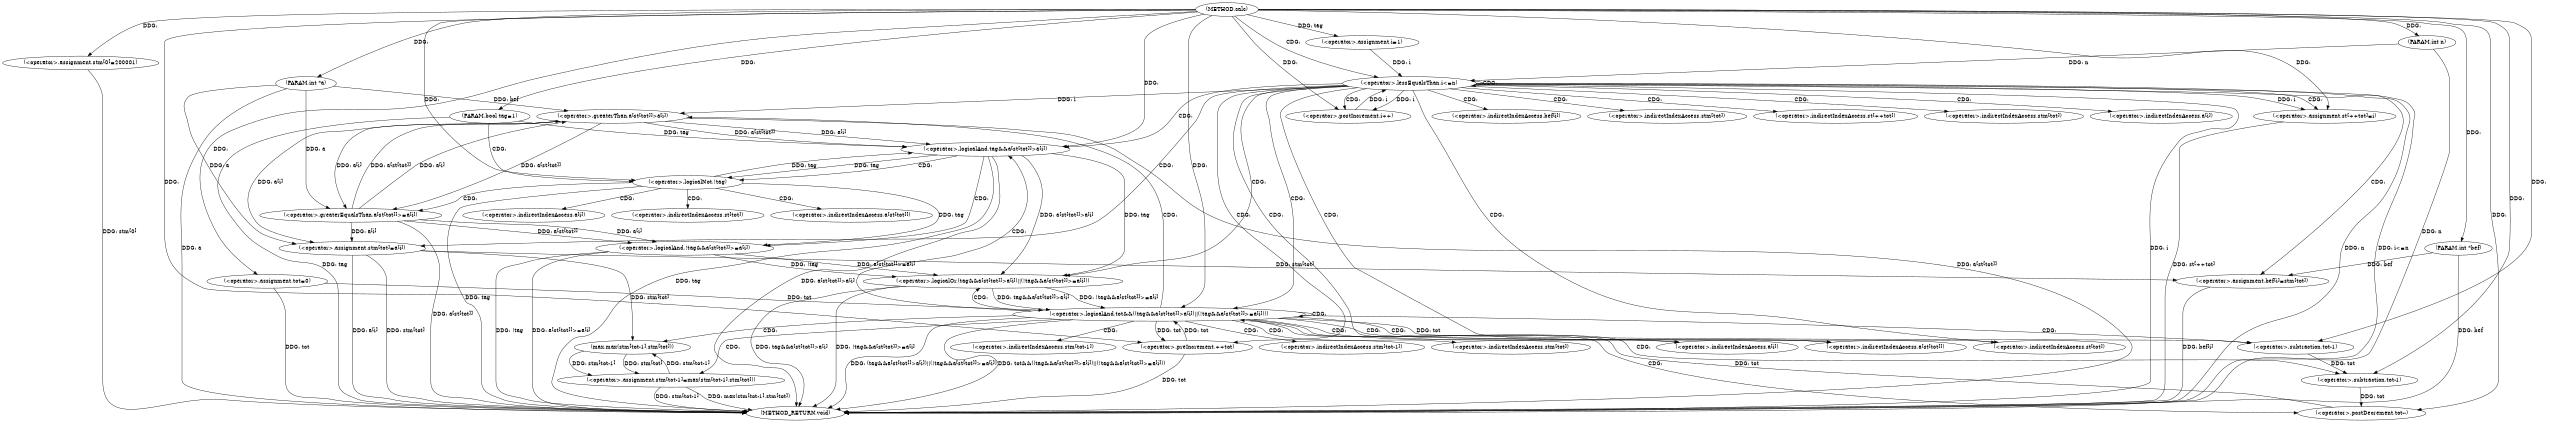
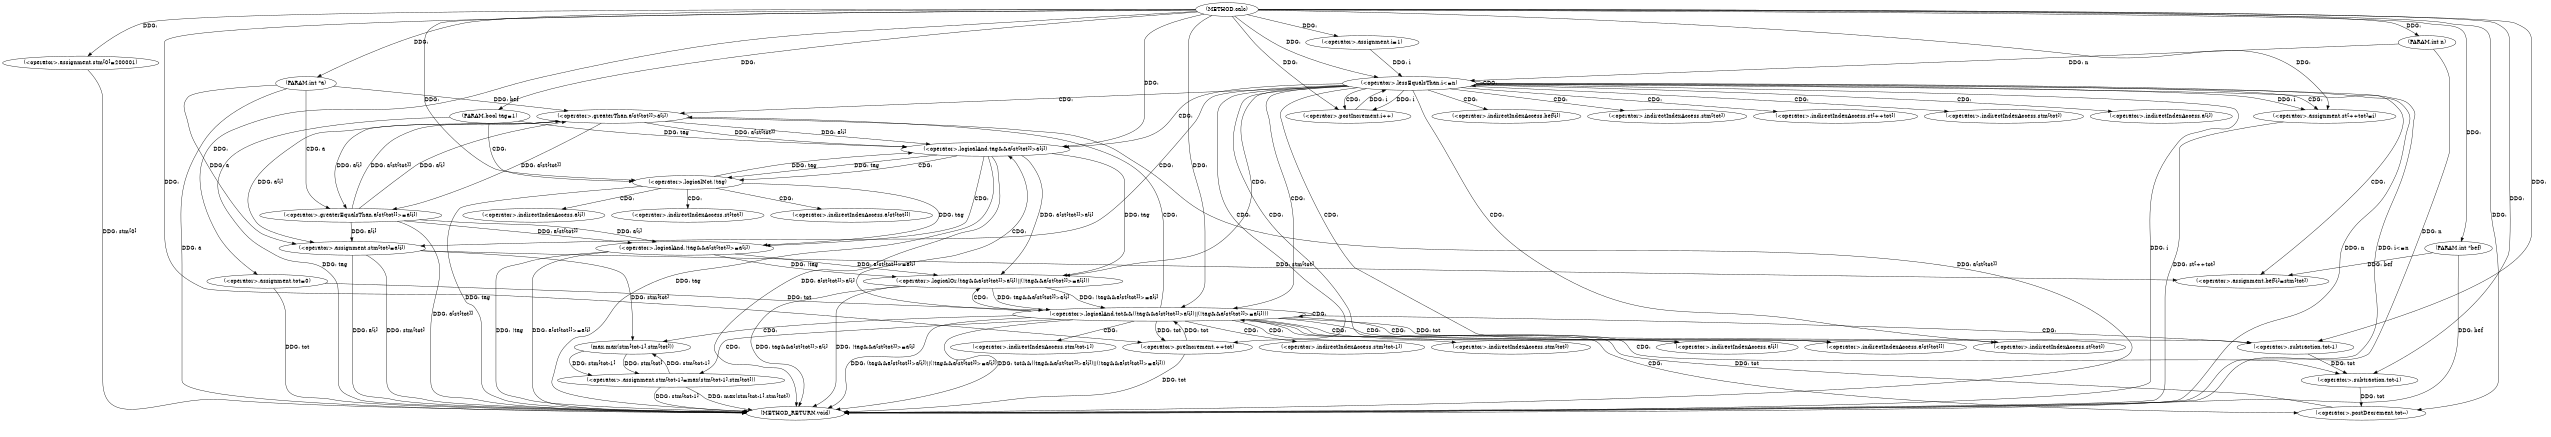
(1311, 26) -> (1311, 26)
(1294, 42) -> (1294, 42)
(1067, 100) -> (1067, 100)
(316, 149) -> (316, 149)
(526, 187) -> none
(1576, 409) -> none
